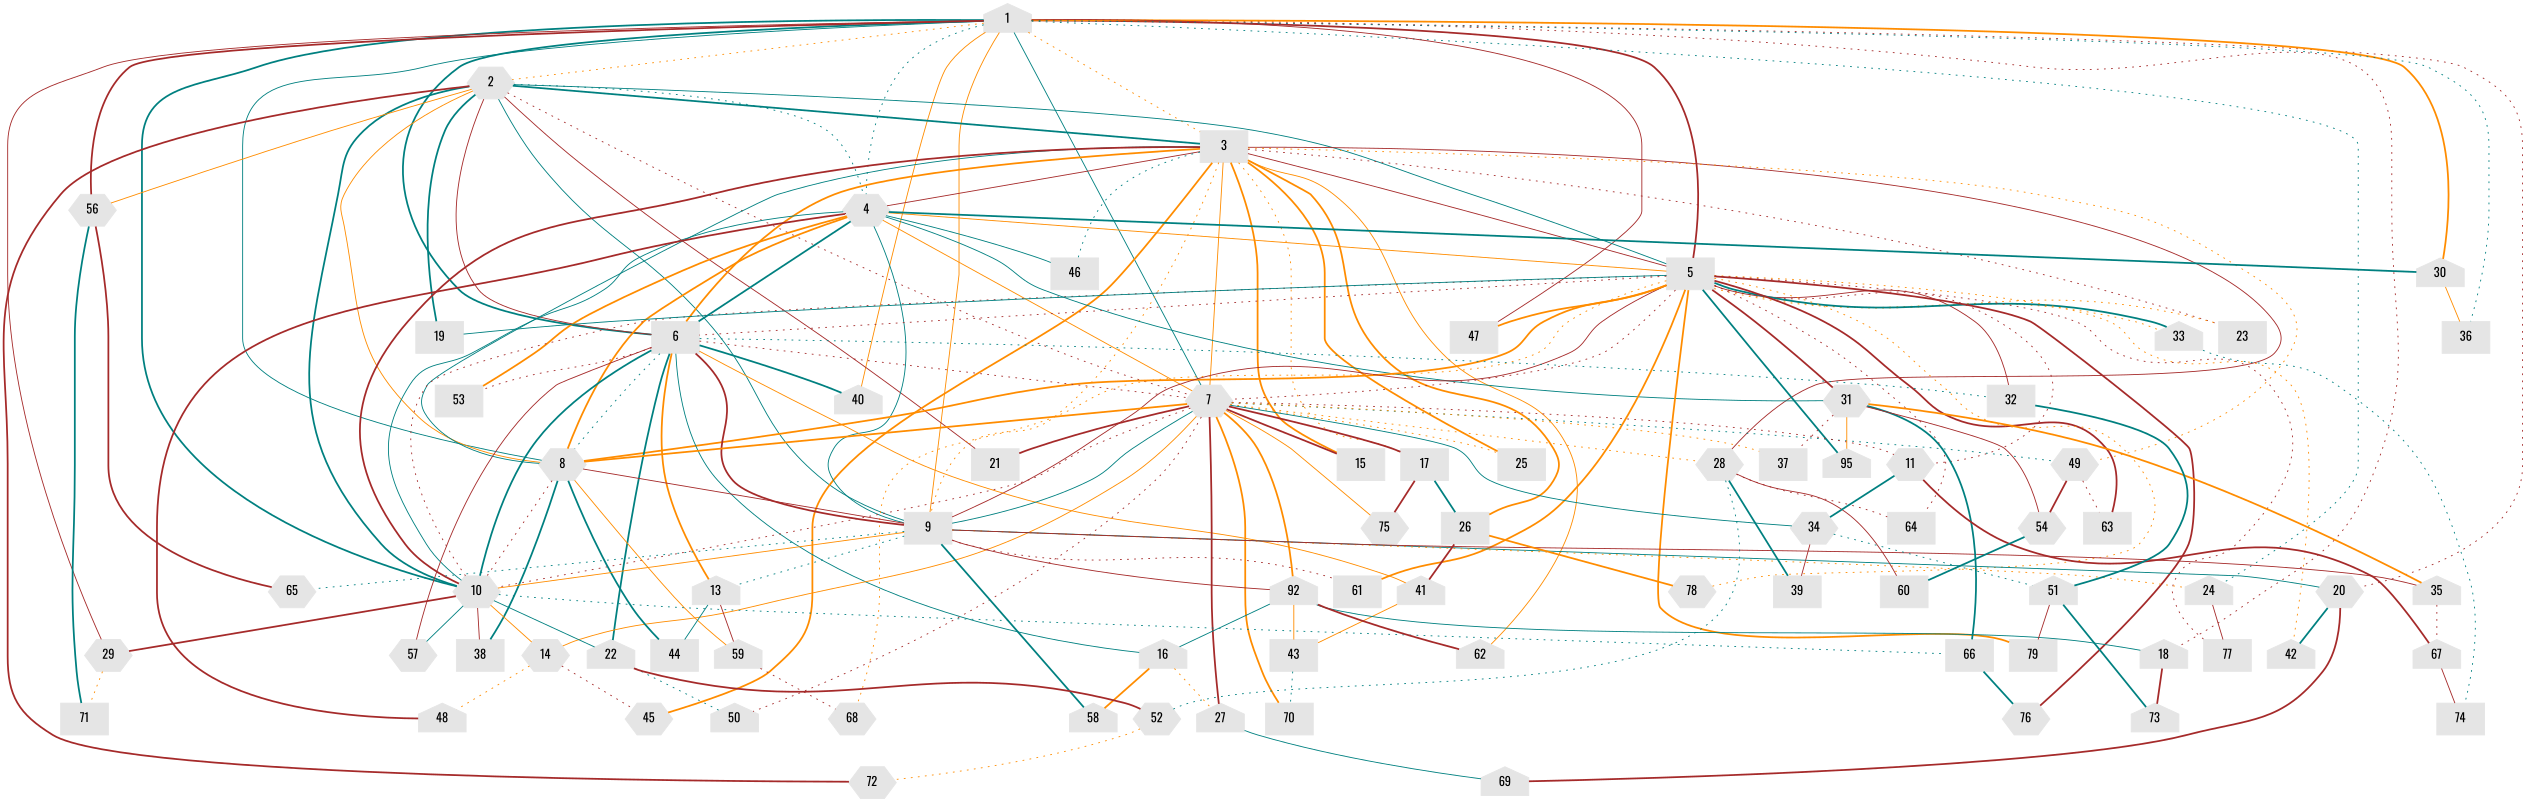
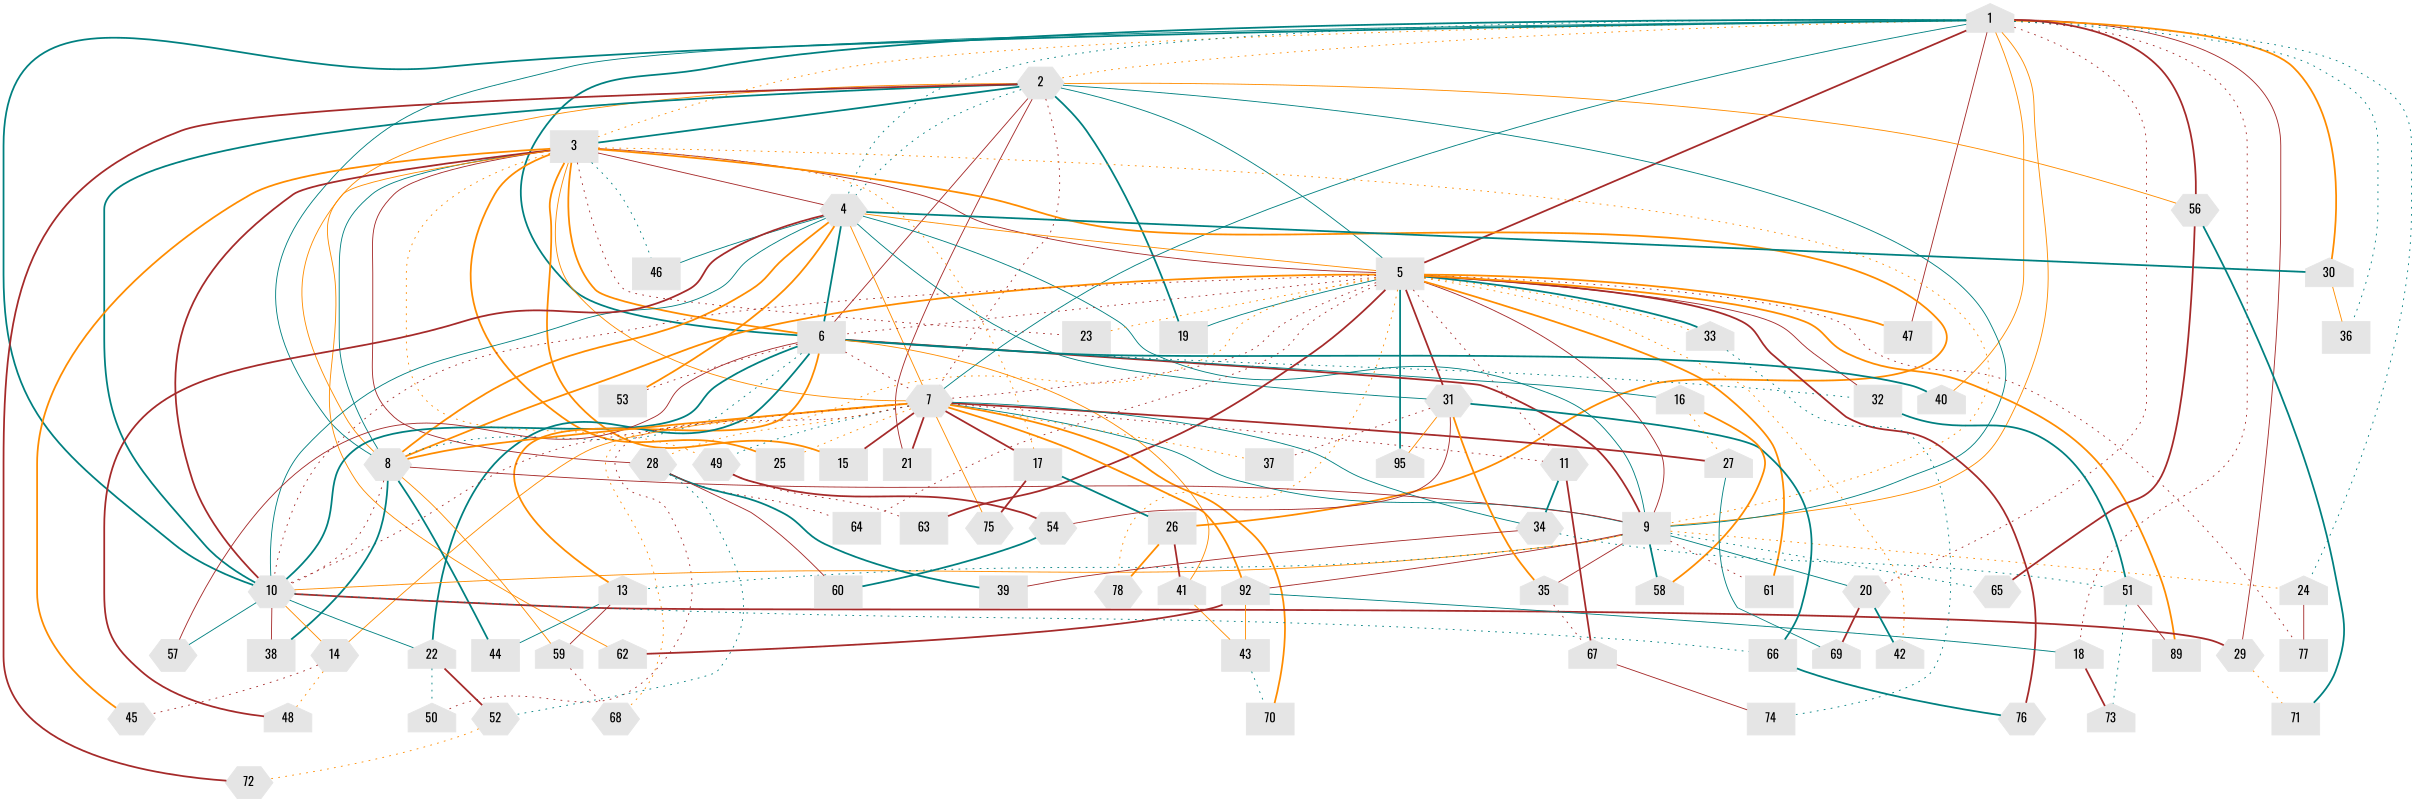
(1229, 623) -> none
(2033, 655) -> (2177, 655)
(2105, 656) -> (2120, 654)
